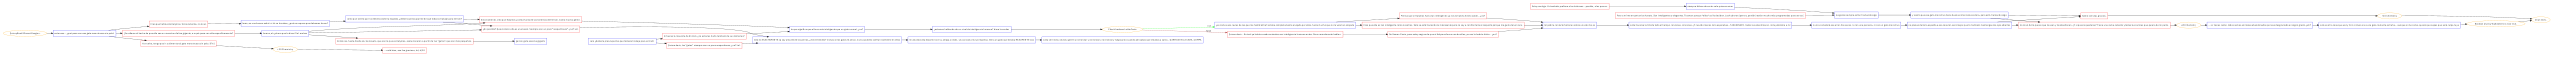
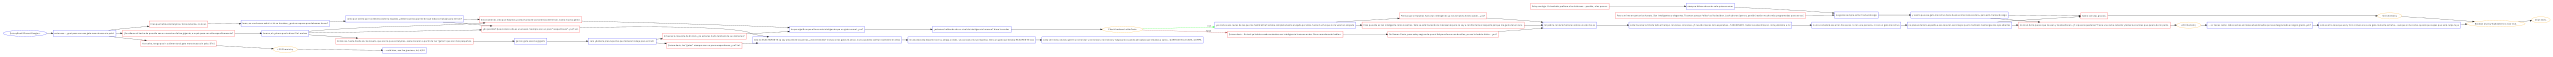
(2466, 16) -> (2437, 19)
(25, 33) -> (25, 33)
none -> (567, 41)
(405, 50) -> (405, 50)
